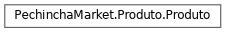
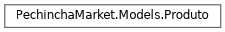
(113, 16) -> (113, 16)
